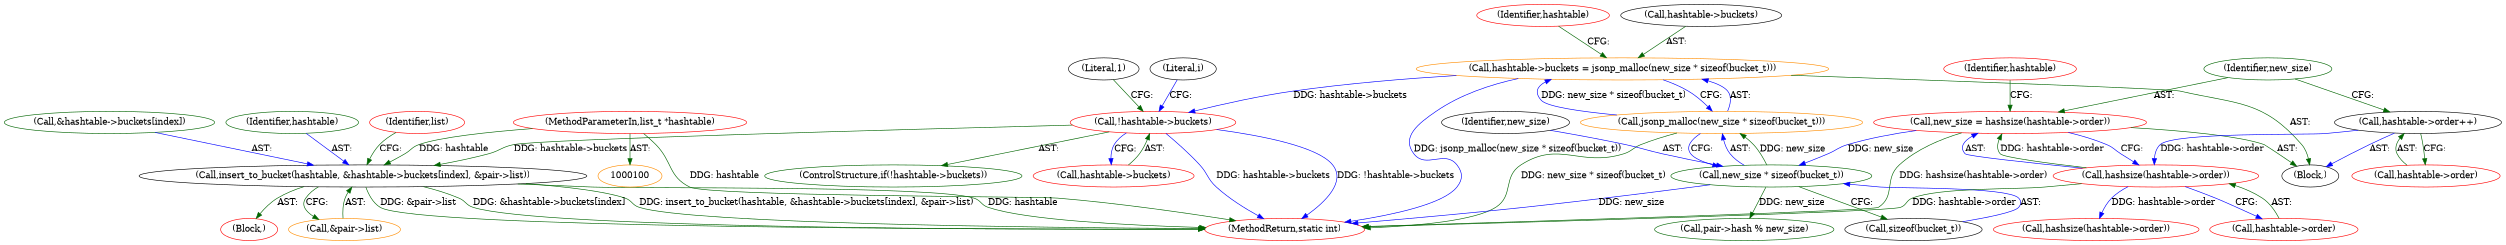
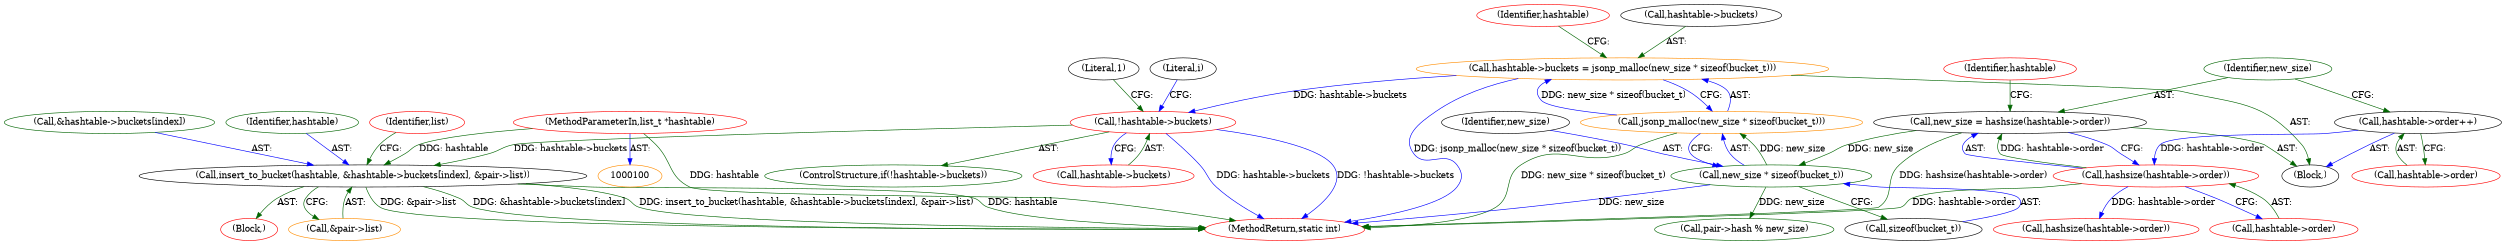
(2010, 122) -> (2010, 122)
(1859, 141) -> (1859, 141)
(630, 146) -> (630, 146)
